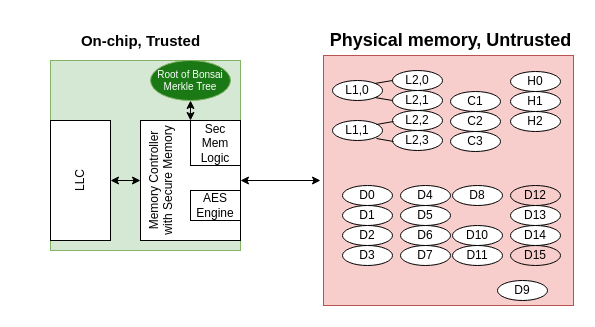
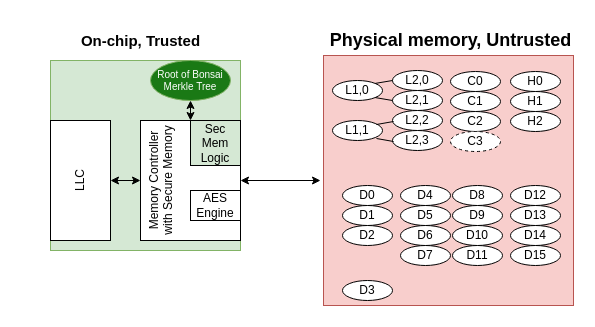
none -> (476, 82)
(476, 142) -> (476, 142)
(216, 143) -> (216, 143)
(536, 196) -> (536, 196)
(368, 256) -> (368, 291)
(536, 256) -> (536, 256)
(523, 291) -> (478, 216)
